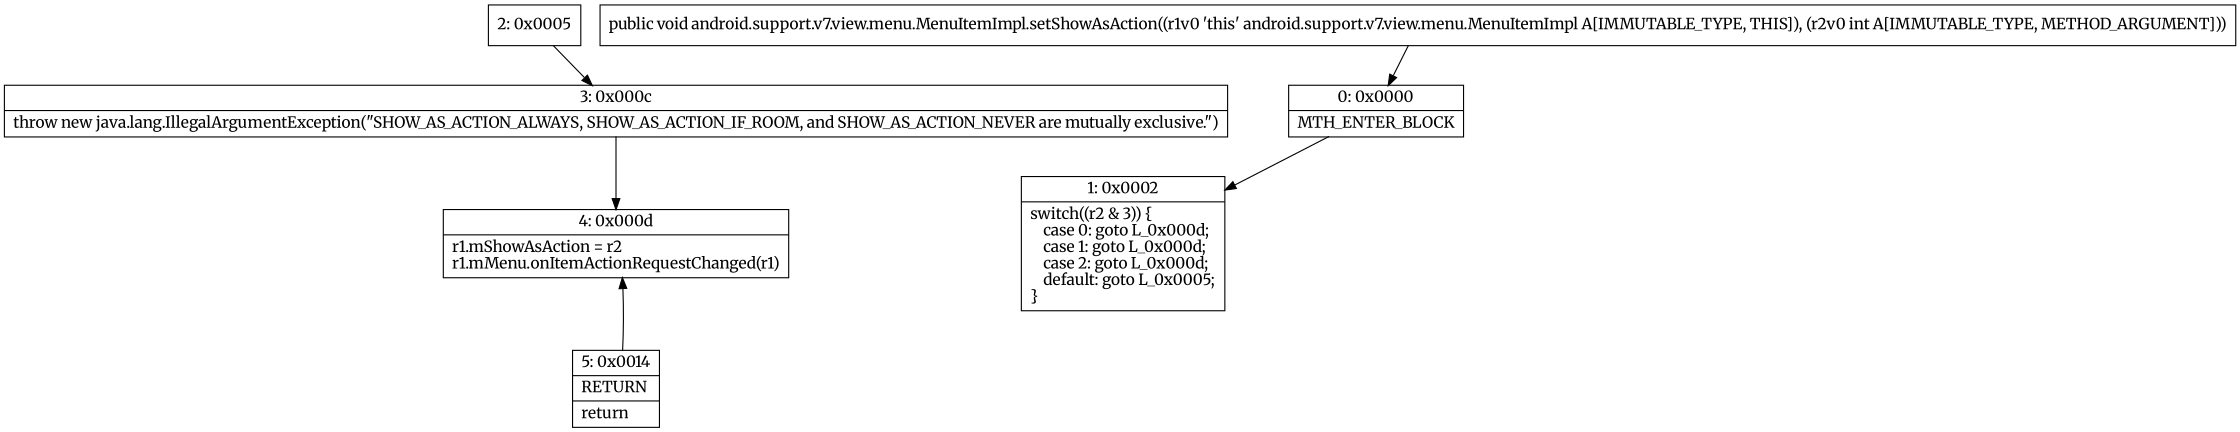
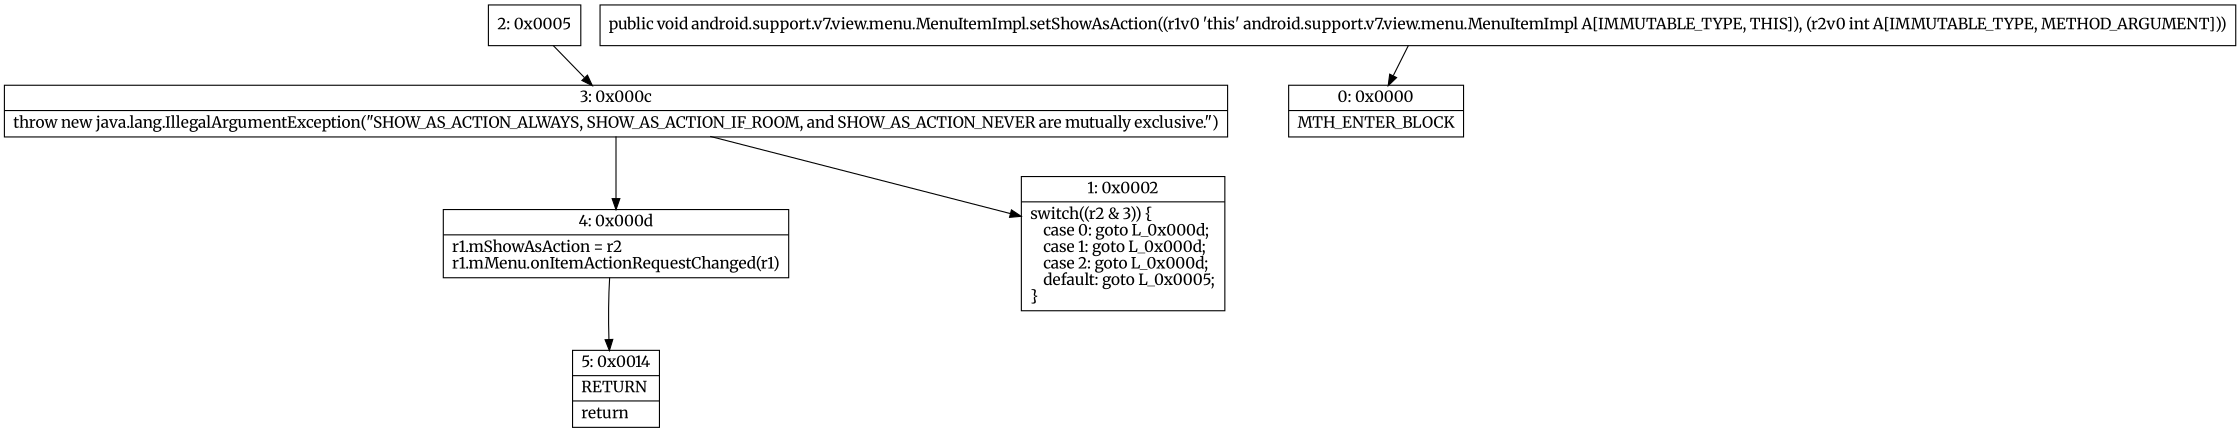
(1282, 161) -> (860, 175)
(623, 320) -> (609, 309)
